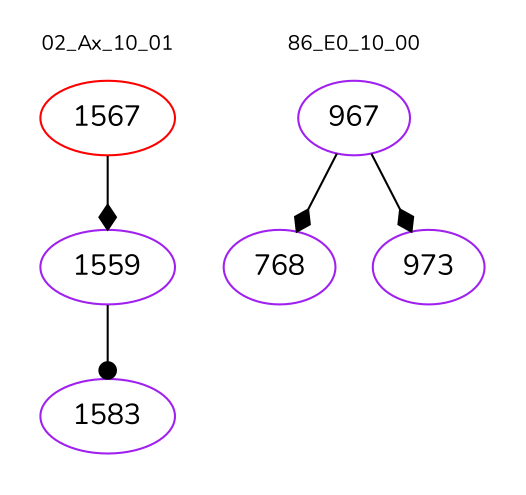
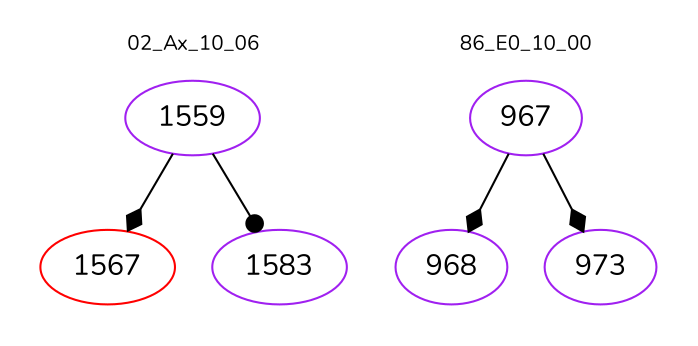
(108, 45) -> (194, 45)
(108, 180) -> (157, 181)
(280, 267) -> (451, 267)
